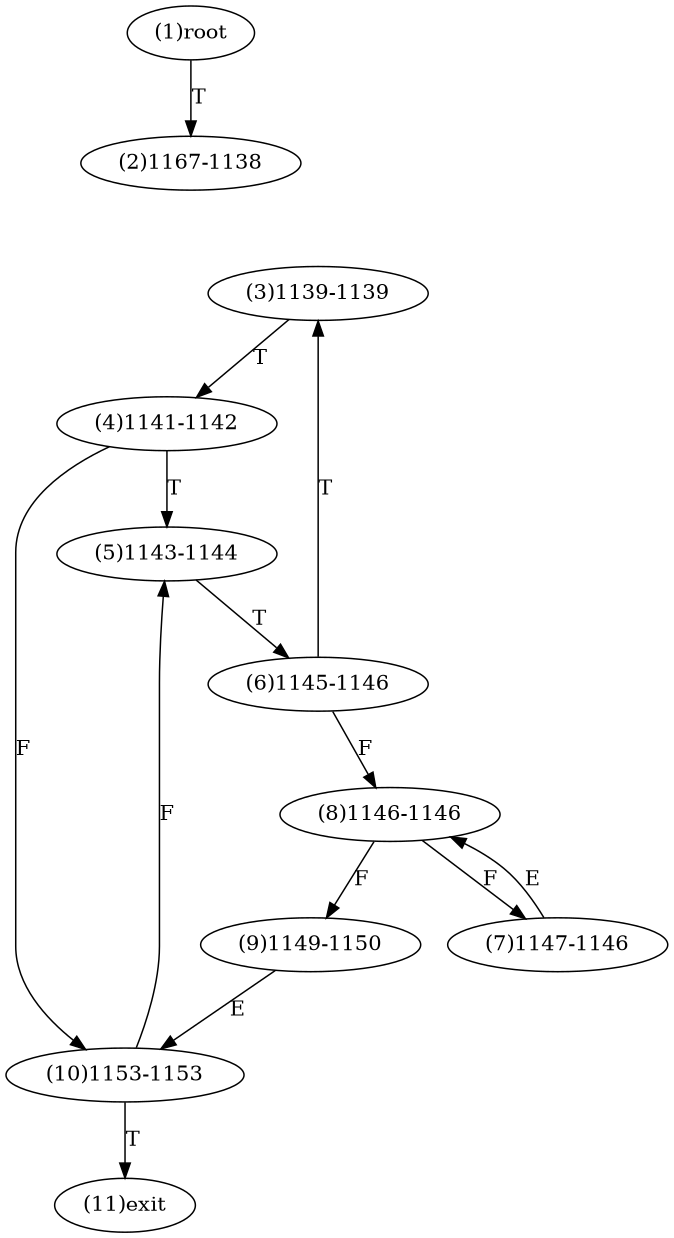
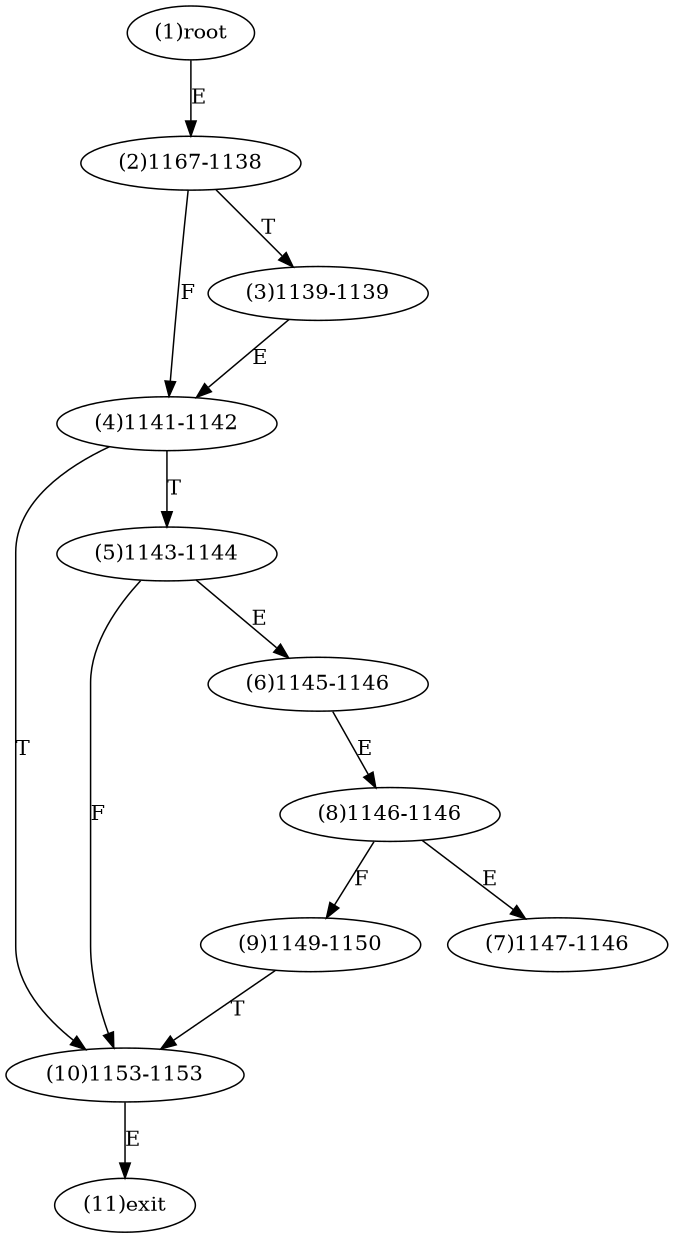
(199, 98) -> (199, 98)
none -> (179, 286)
(261, 359) -> (261, 359)
(318, 496) -> (249, 223)
(260, 619) -> (260, 619)
(23, 749) -> (23, 749)
(365, 749) -> (365, 749)
(159, 824) -> (91, 801)
(510, 874) -> none
(490, 880) -> (490, 880)
(238, 1010) -> (238, 1010)
(133, 1140) -> (133, 1140)
